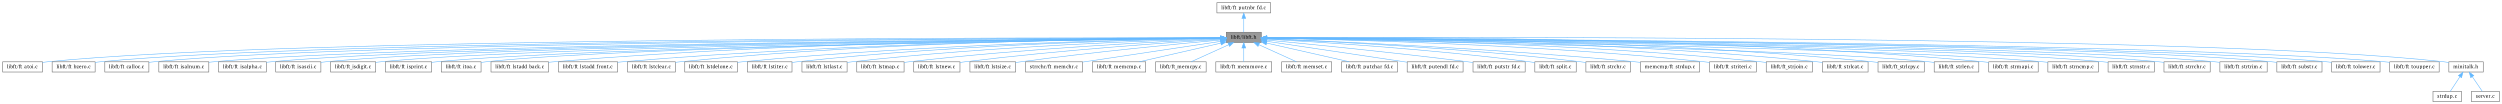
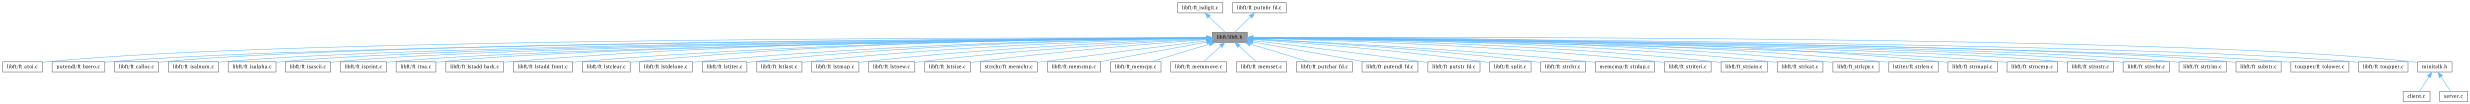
(798, 45) -> (1217, 24)
(74, 67) -> (78, 67)
(1957, 67) -> (1914, 67)
(2356, 67) -> (2320, 67)
(2447, 96) -> (2417, 96)
